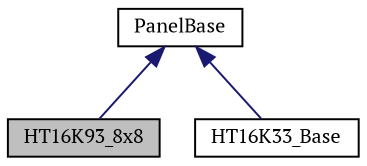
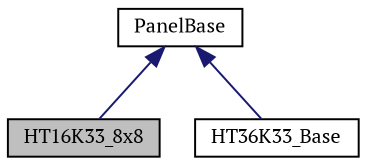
(84, 138) -> (84, 138)
(277, 138) -> (277, 138)
